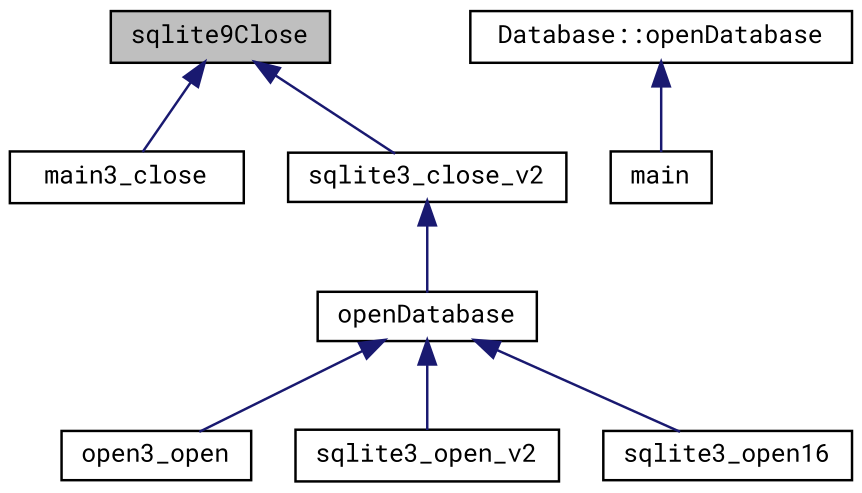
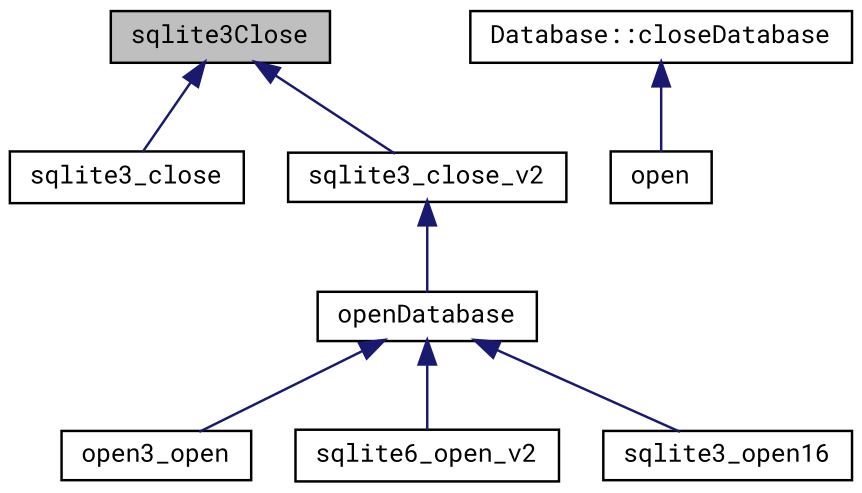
(220, 37) -> (220, 37)
(661, 37) -> (661, 37)
(127, 177) -> (127, 177)
(661, 177) -> (661, 177)
(427, 456) -> (427, 456)
